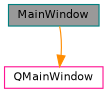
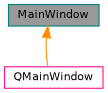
(61, 41) -> (46, 52)
